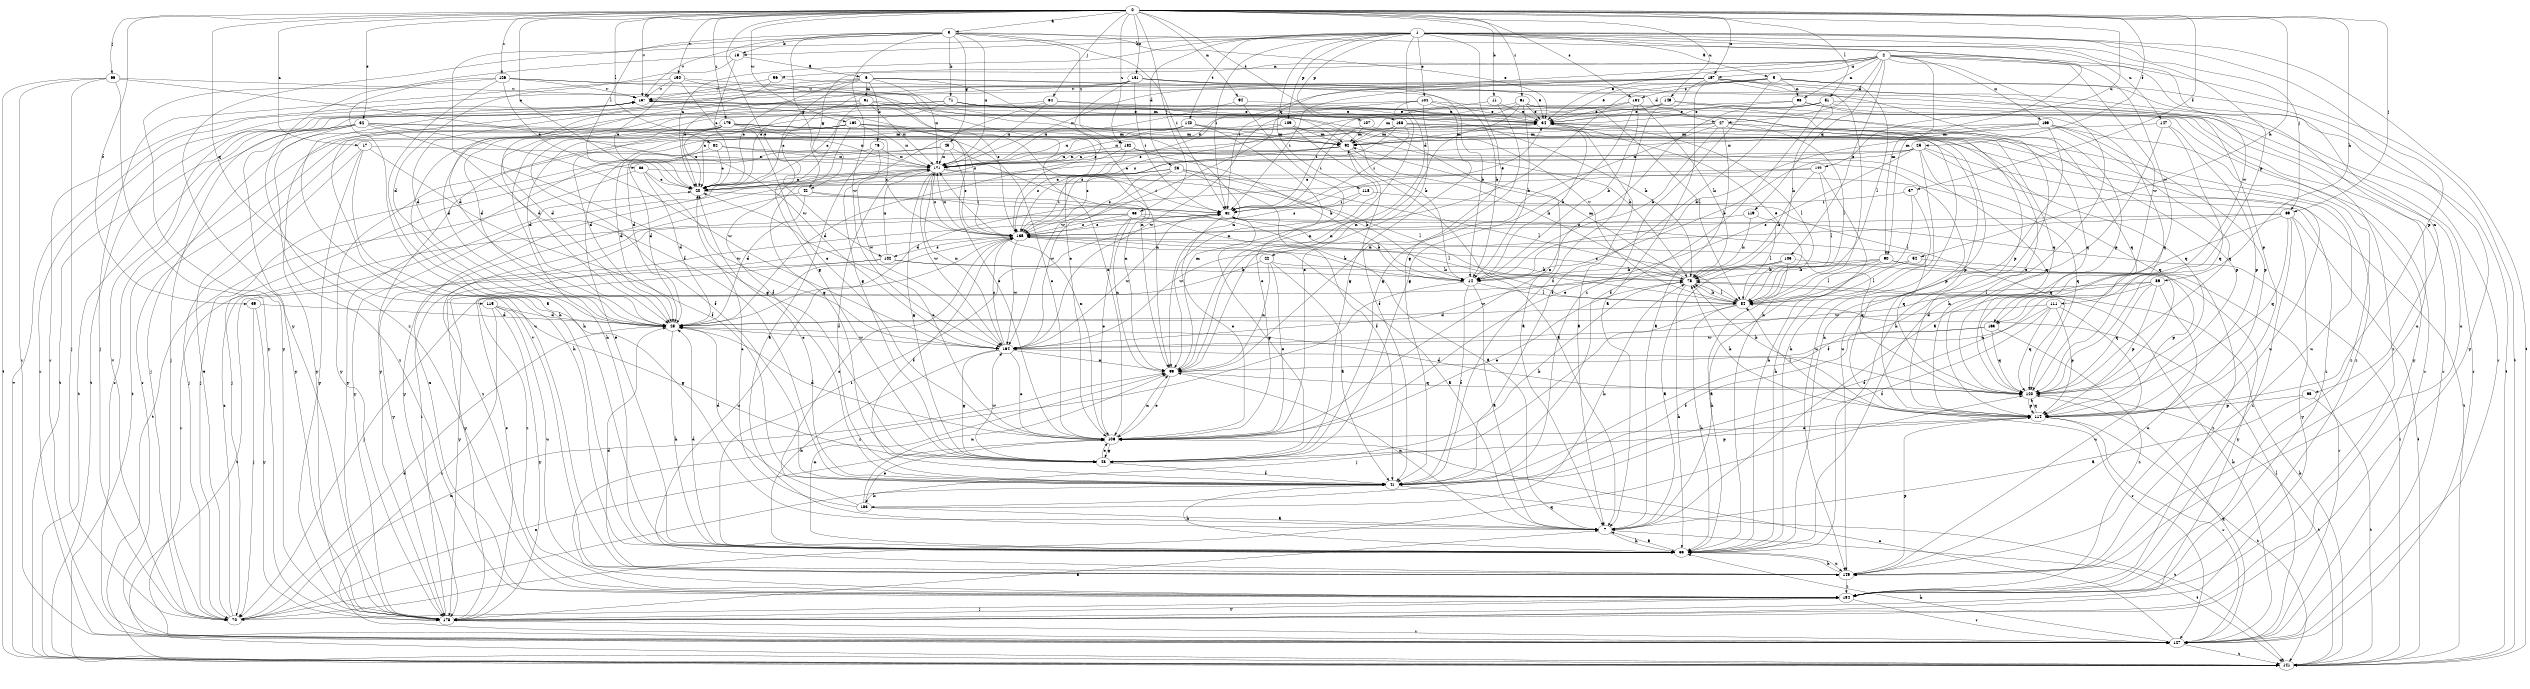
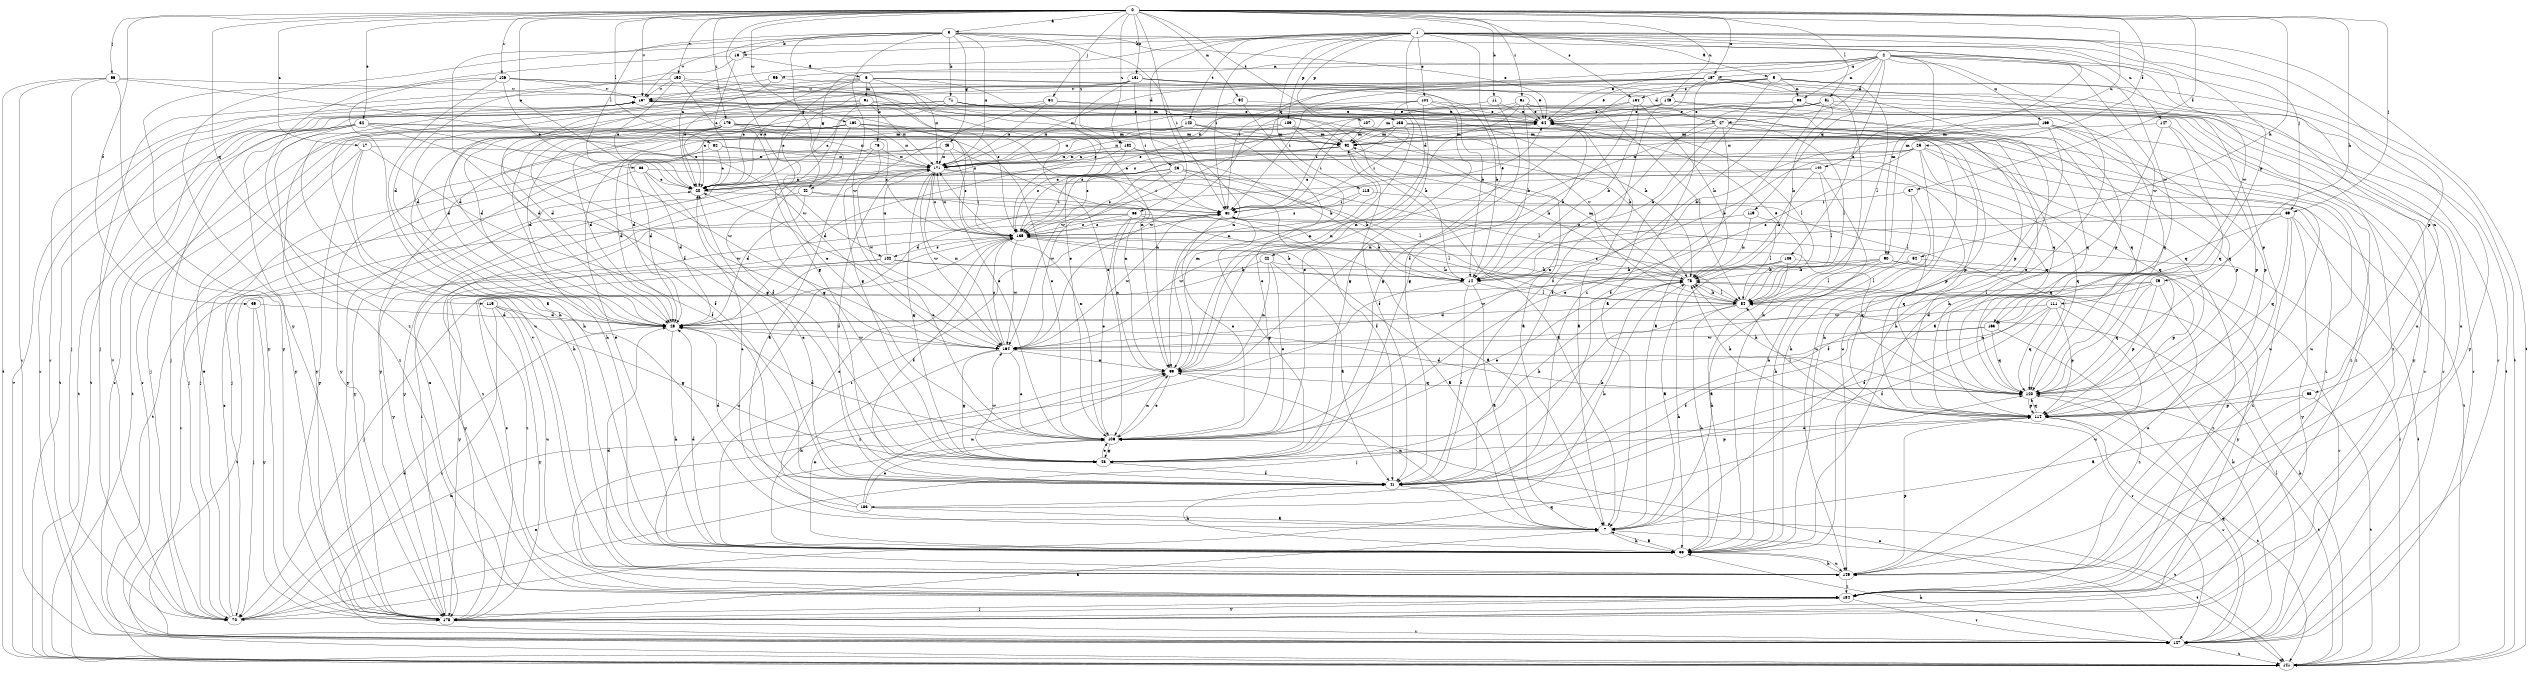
(1204, 247) -> (1280, 256)
(1410, 259) -> (1410, 259)
(2158, 281) -> (2158, 281)
(1125, 487) -> (1571, 424)
